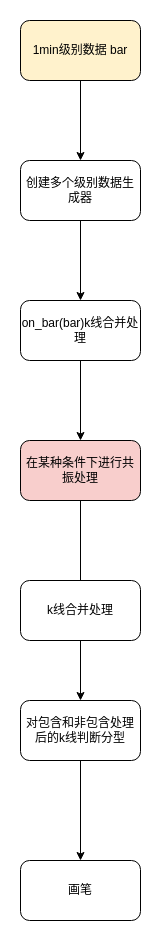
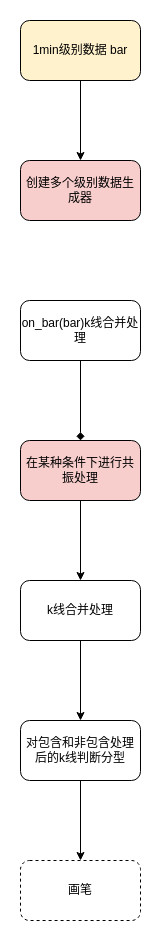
(81, 191) -> (81, 191)
(81, 257) -> none
(81, 432) -> (81, 432)
(81, 575) -> (81, 572)
(81, 731) -> (81, 751)
(81, 891) -> (81, 891)
